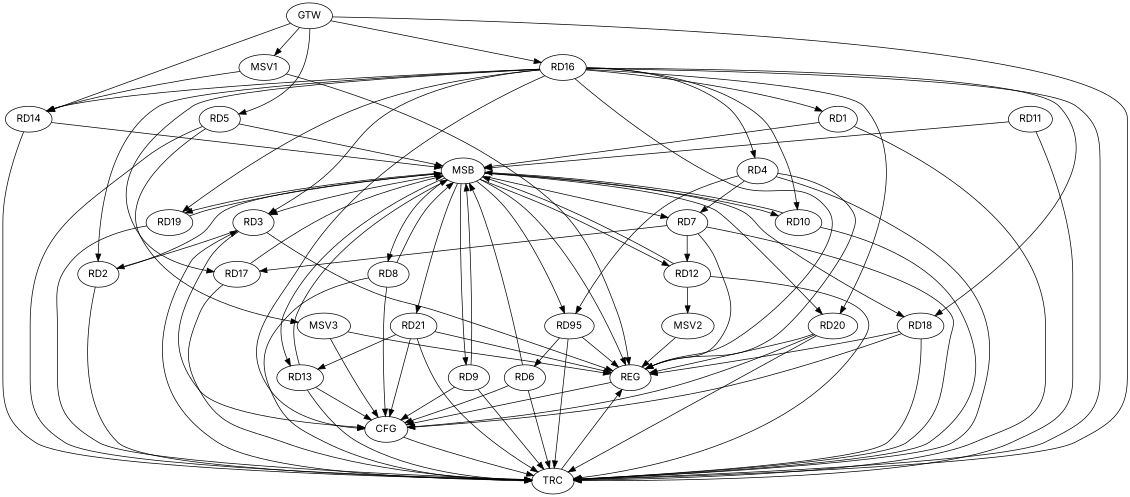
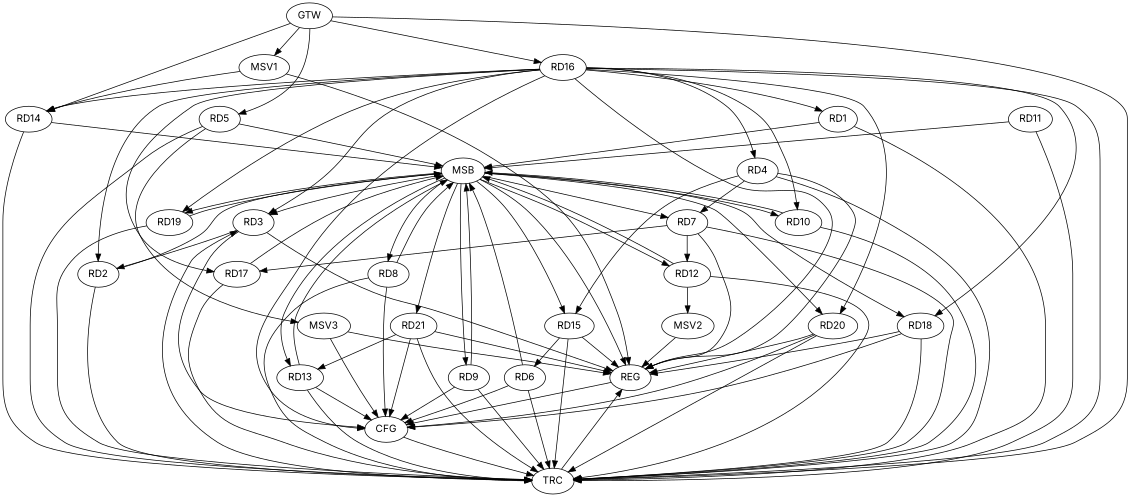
(569, 326) -> (569, 326)
